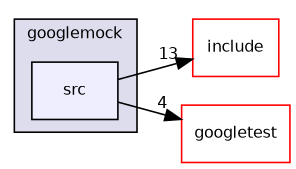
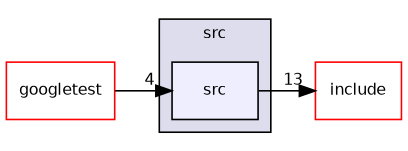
(76, 34) -> (215, 34)
(148, 110) -> (135, 91)
